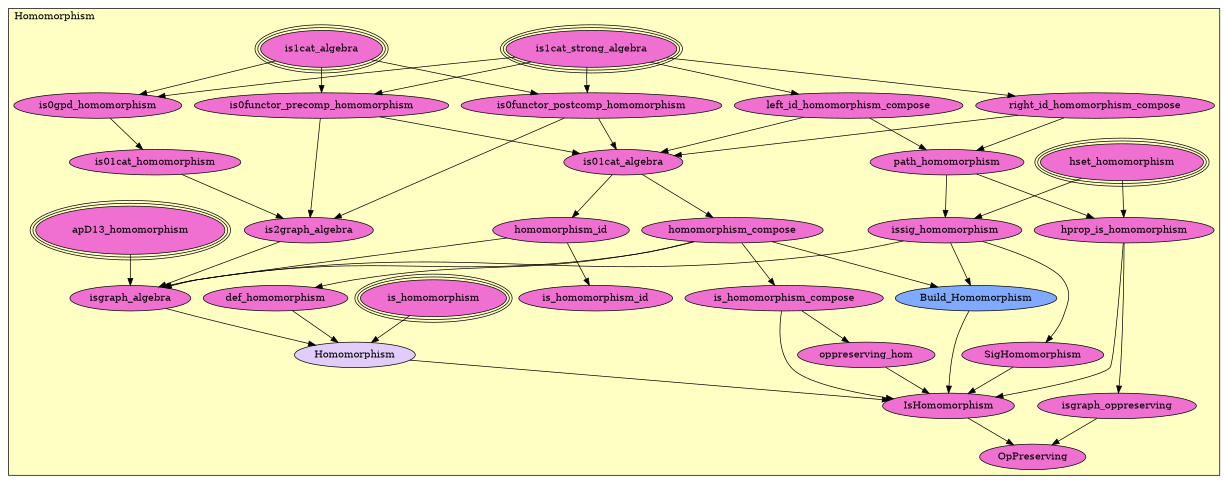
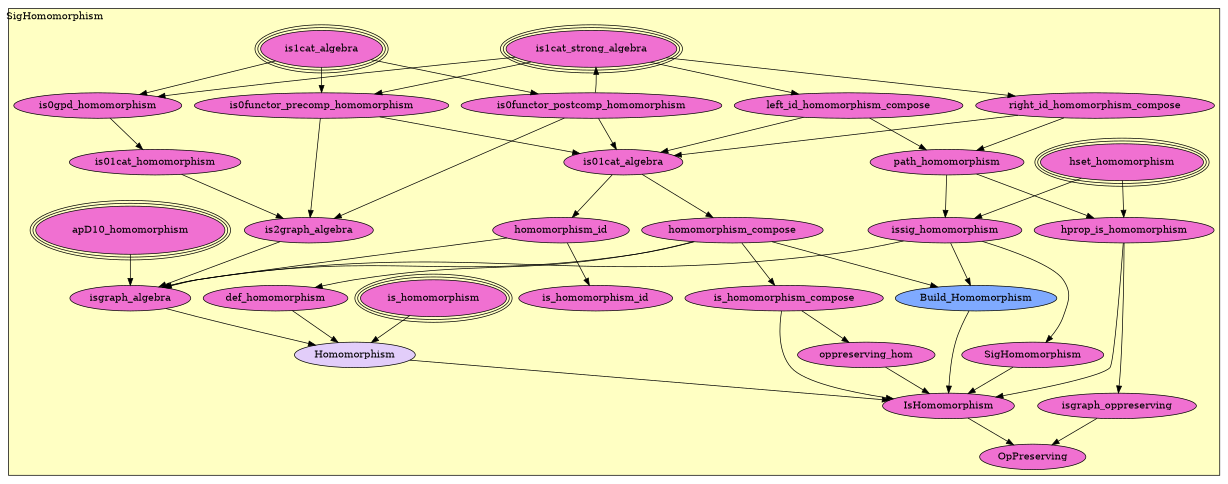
(55, 17) -> (55, 17)
(587, 76) -> (596, 84)
(130, 230) -> (130, 230)
